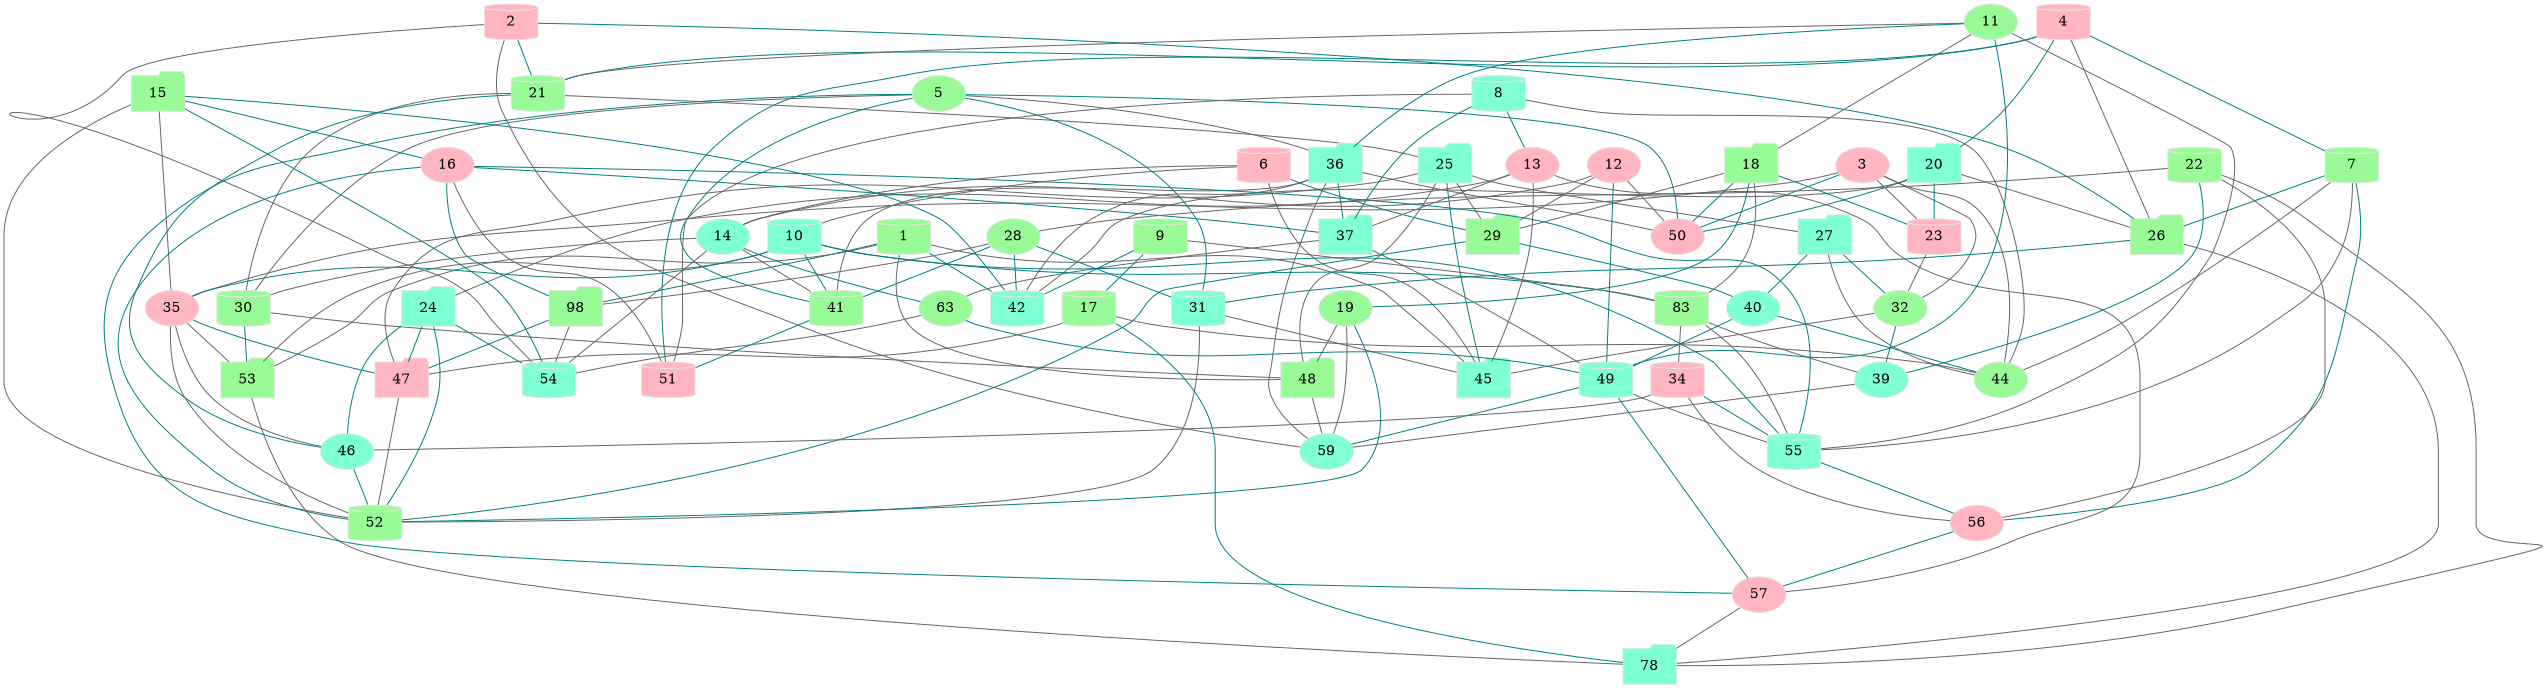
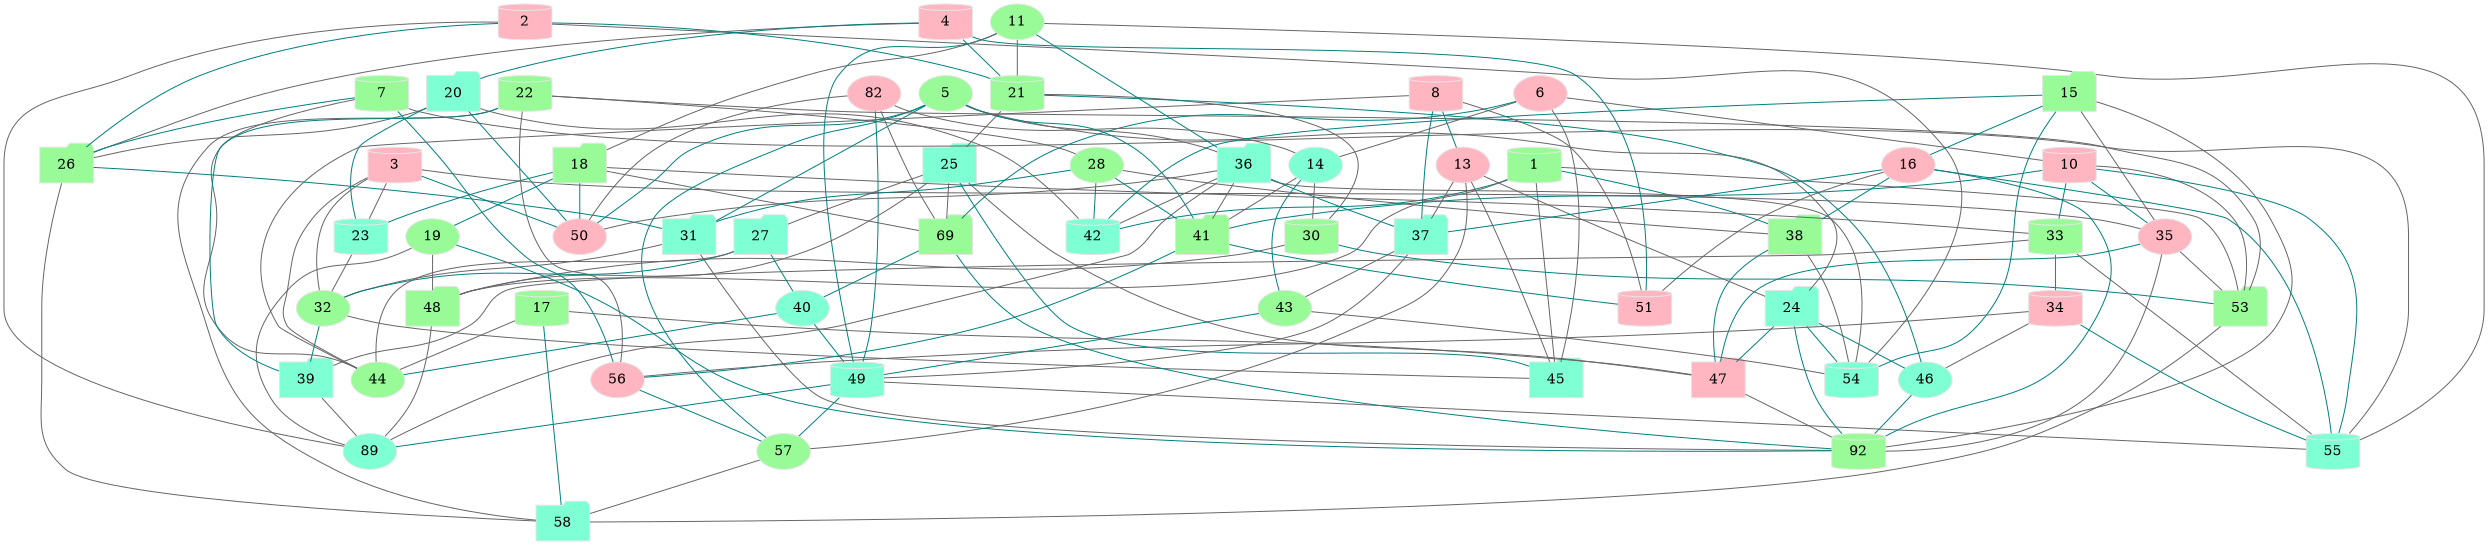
(1499, 93) -> (1436, 93)
(2208, 93) -> none
none -> (1587, 121)
(447, 136) -> (1521, 141)
(1264, 165) -> (1540, 93)
(1614, 165) -> (874, 93)
(1863, 165) -> (395, 165)
(795, 237) -> (2069, 165)
(1161, 237) -> none
(1493, 237) -> (946, 237)
(1934, 237) -> (361, 237)
(638, 307) -> (1805, 210)
(576, 308) -> (1795, 237)
(836, 308) -> (1202, 237)
(946, 308) -> (1285, 308)
(1198, 308) -> (689, 237)
(1682, 308) -> (2056, 237)
(1289, 331) -> (503, 268)
(1881, 380) -> (306, 380)
(227, 410) -> none
(1327, 451) -> (370, 451)
(1888, 488) -> (917, 342)
(375, 523) -> (1859, 451)
(1759, 595) -> (784, 451)
(1650, 666) -> (563, 523)
